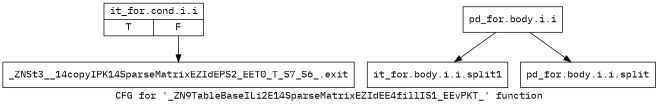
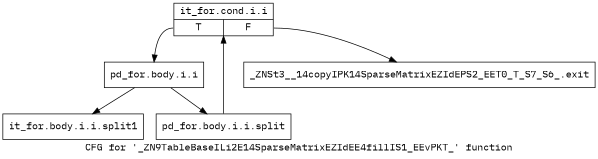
none -> (159, 38)
none -> (224, 78)
